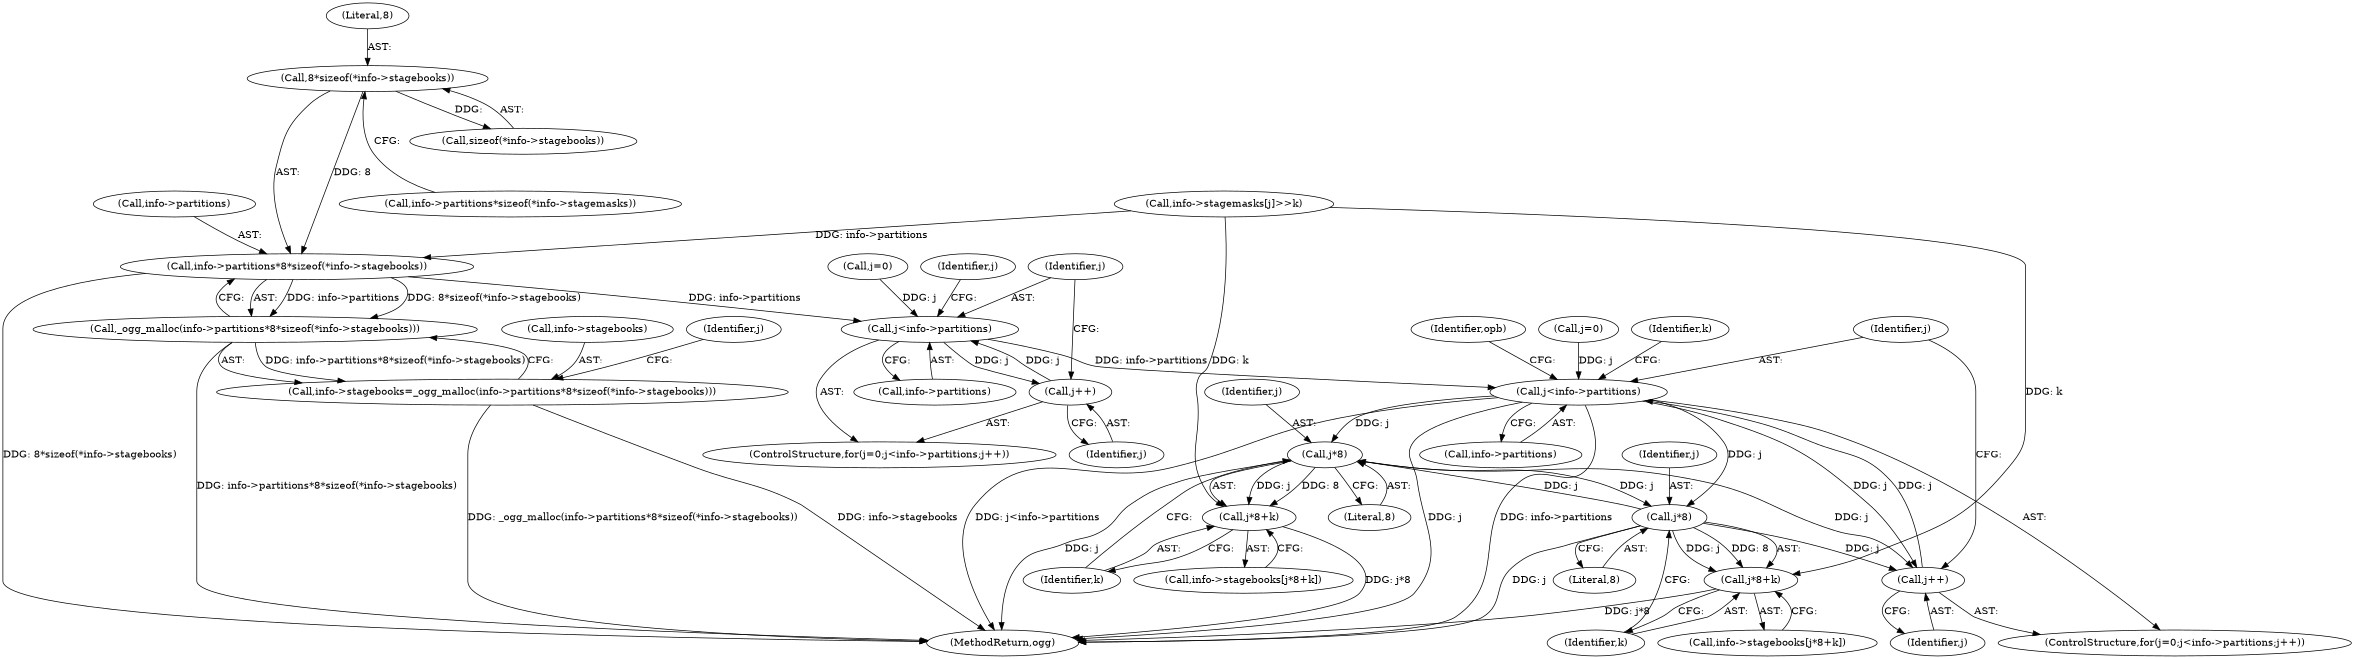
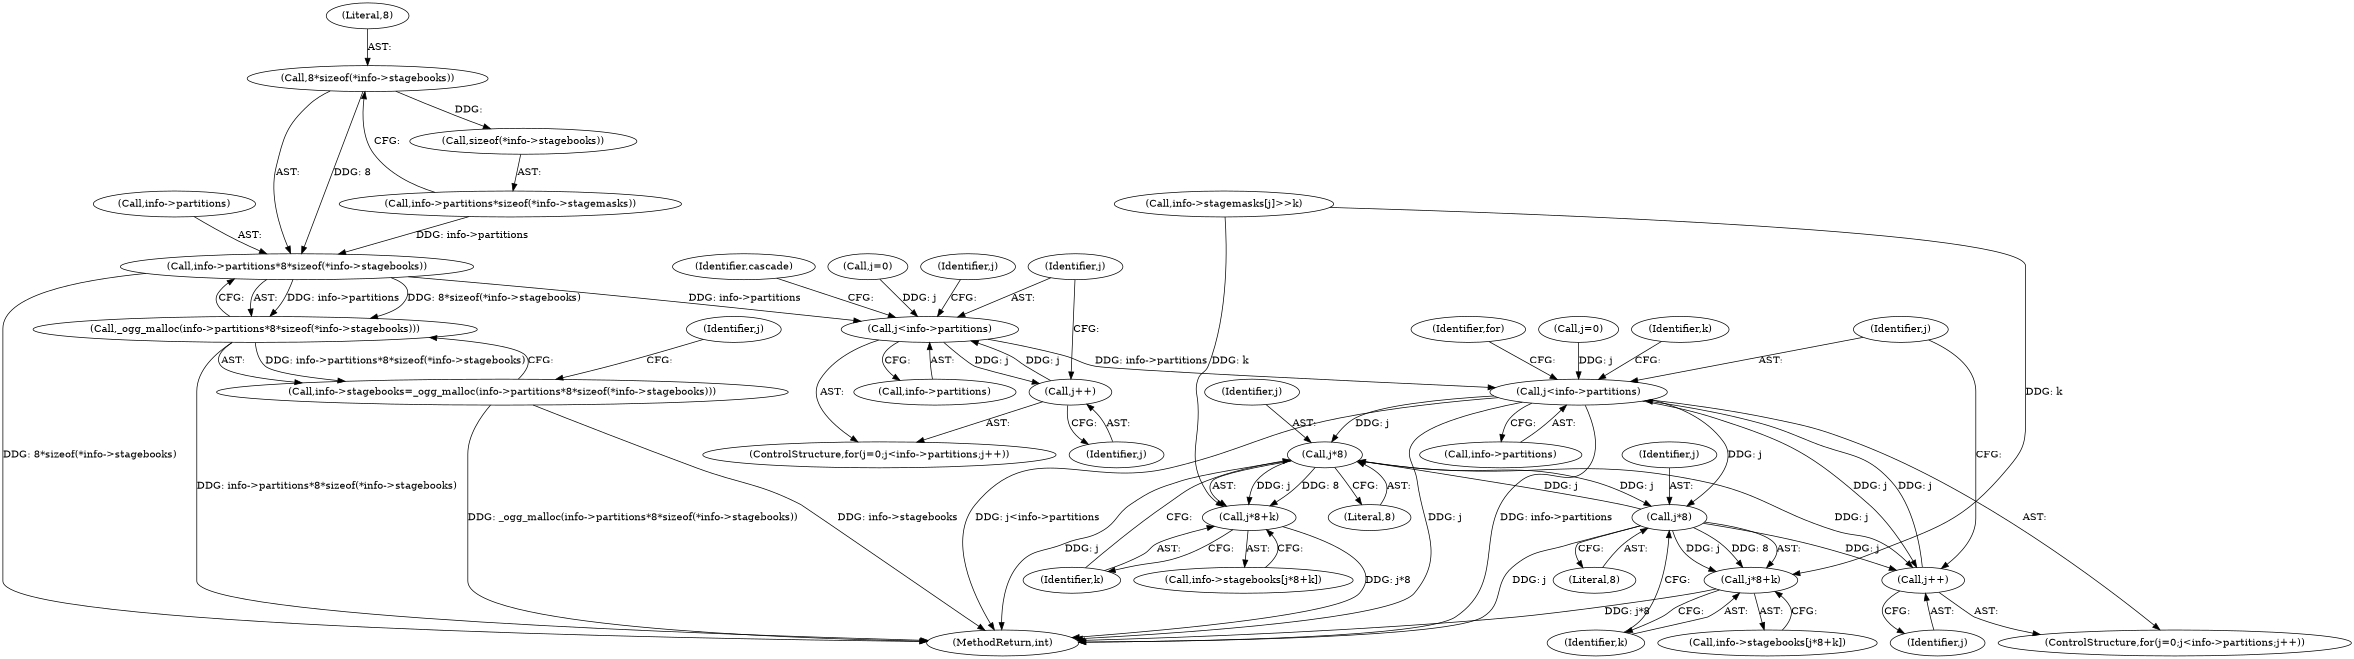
(485, 104) -> (518, 169)
(781, 234) -> (407, 234)
none -> (744, 267)
(587, 329) -> none
(1468, 329) -> (1468, 329)
(1003, 643) -> (1003, 643)
